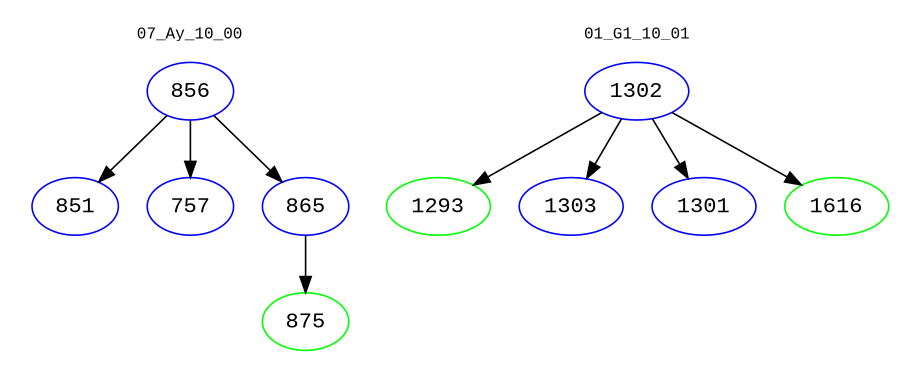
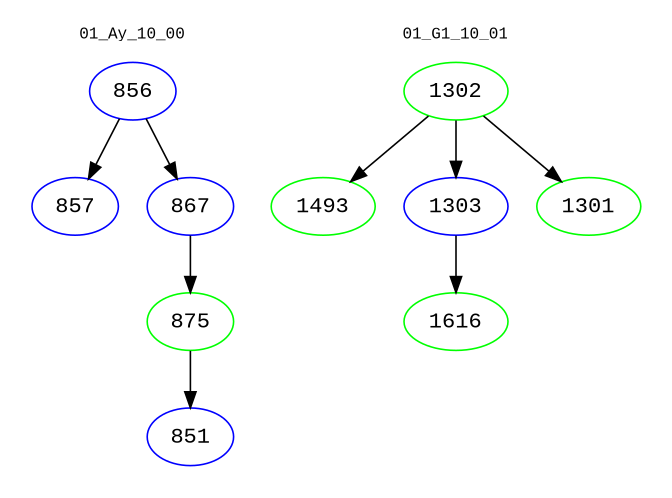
(190, 34) -> (133, 34)
(637, 91) -> (456, 91)
(139, 143) -> (190, 371)
(730, 145) -> (456, 256)
(190, 206) -> (75, 206)
(306, 206) -> (190, 206)
(438, 206) -> (323, 206)
(704, 206) -> (589, 206)
